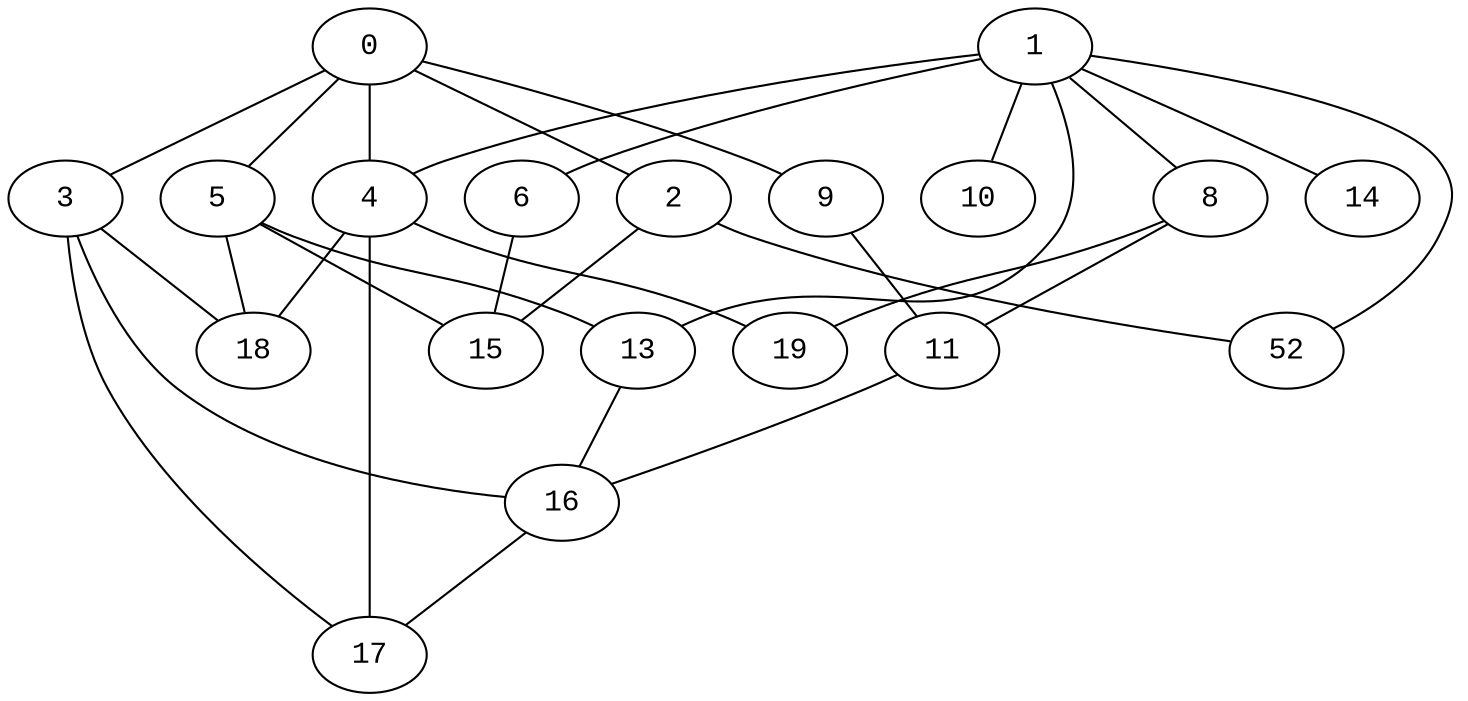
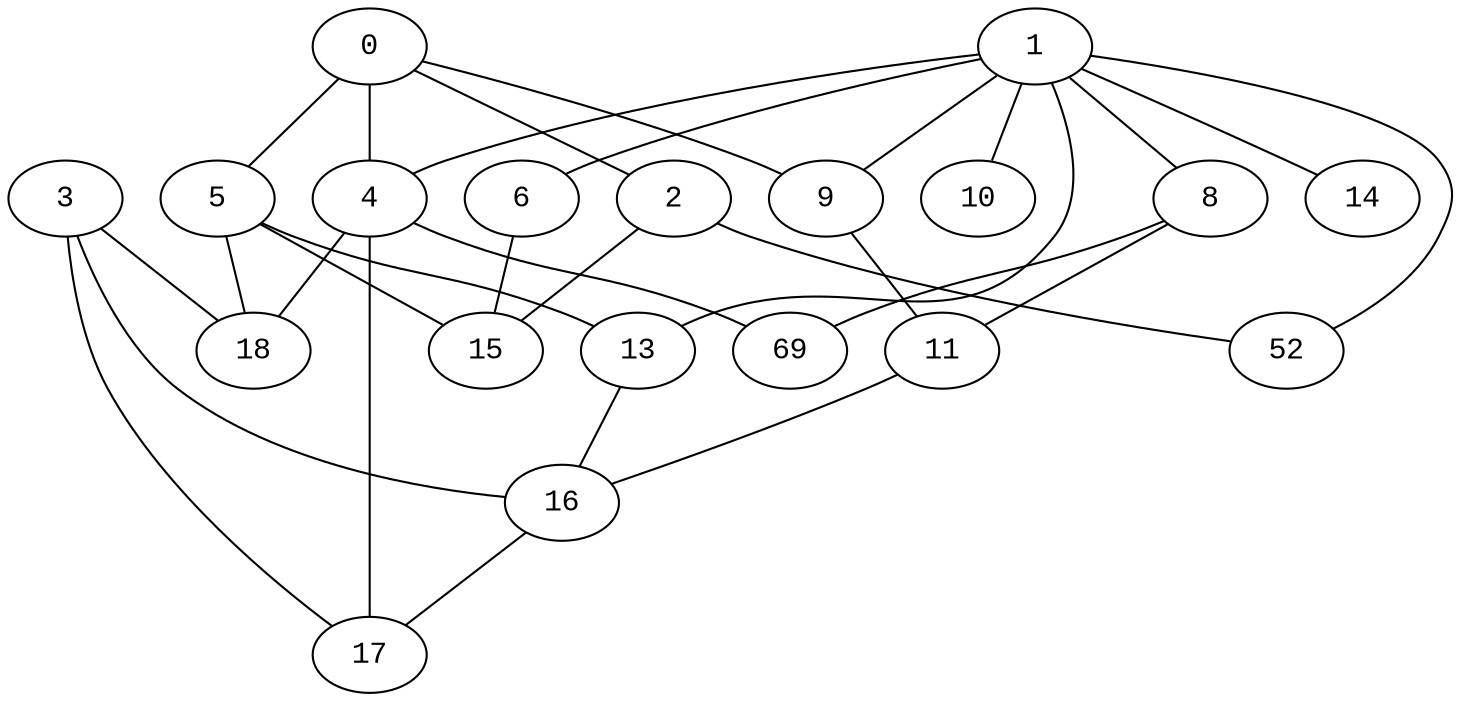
(218, 122) -> none
none -> (930, 123)
(790, 351) -> (790, 351)
